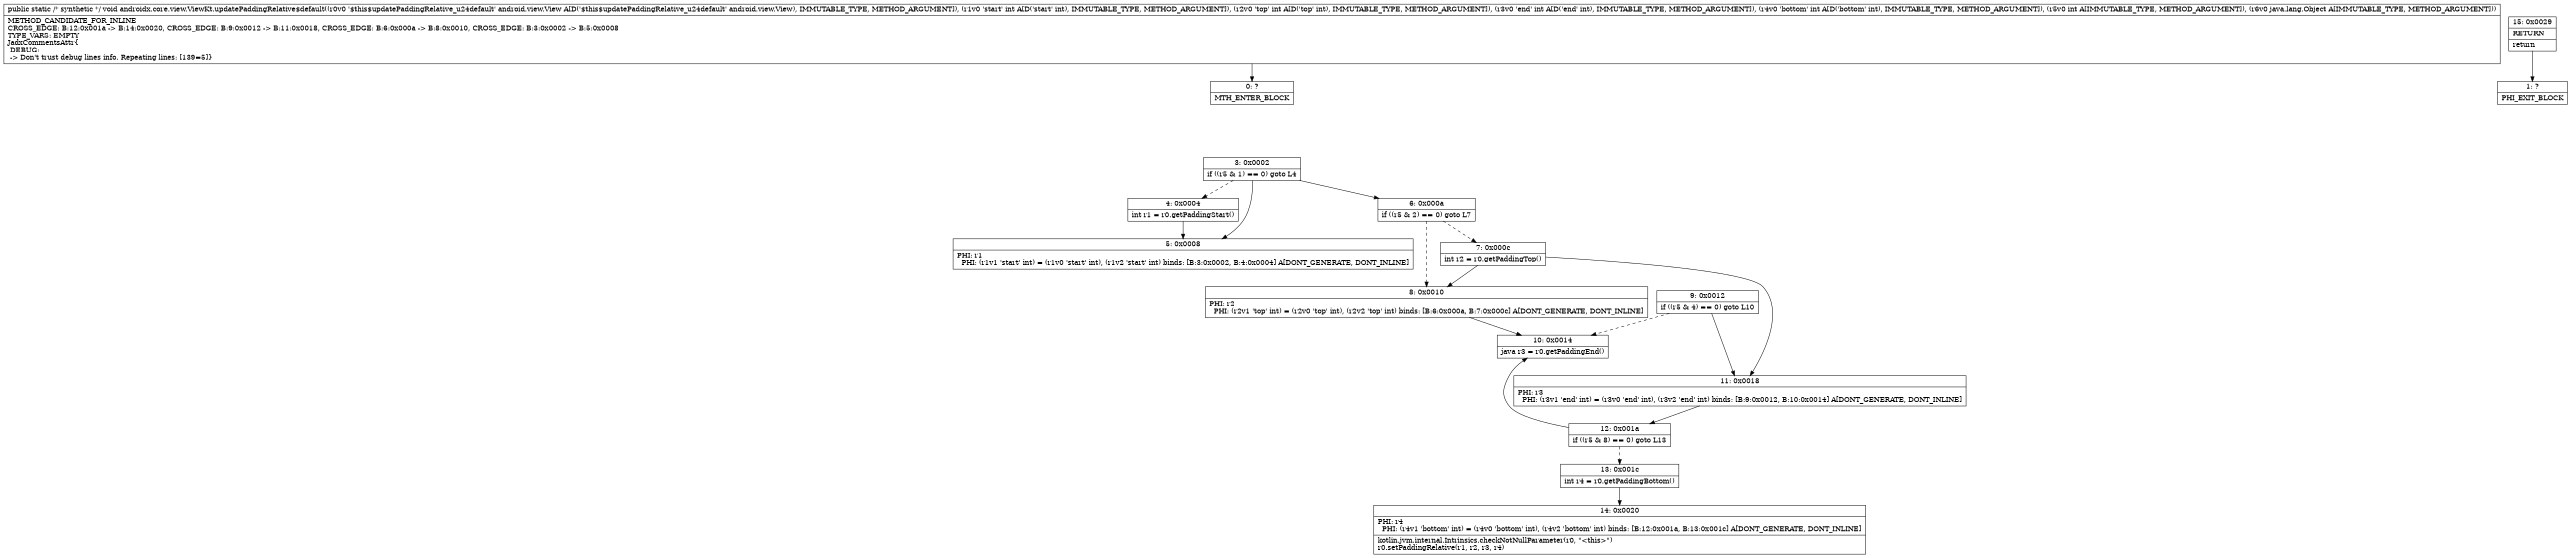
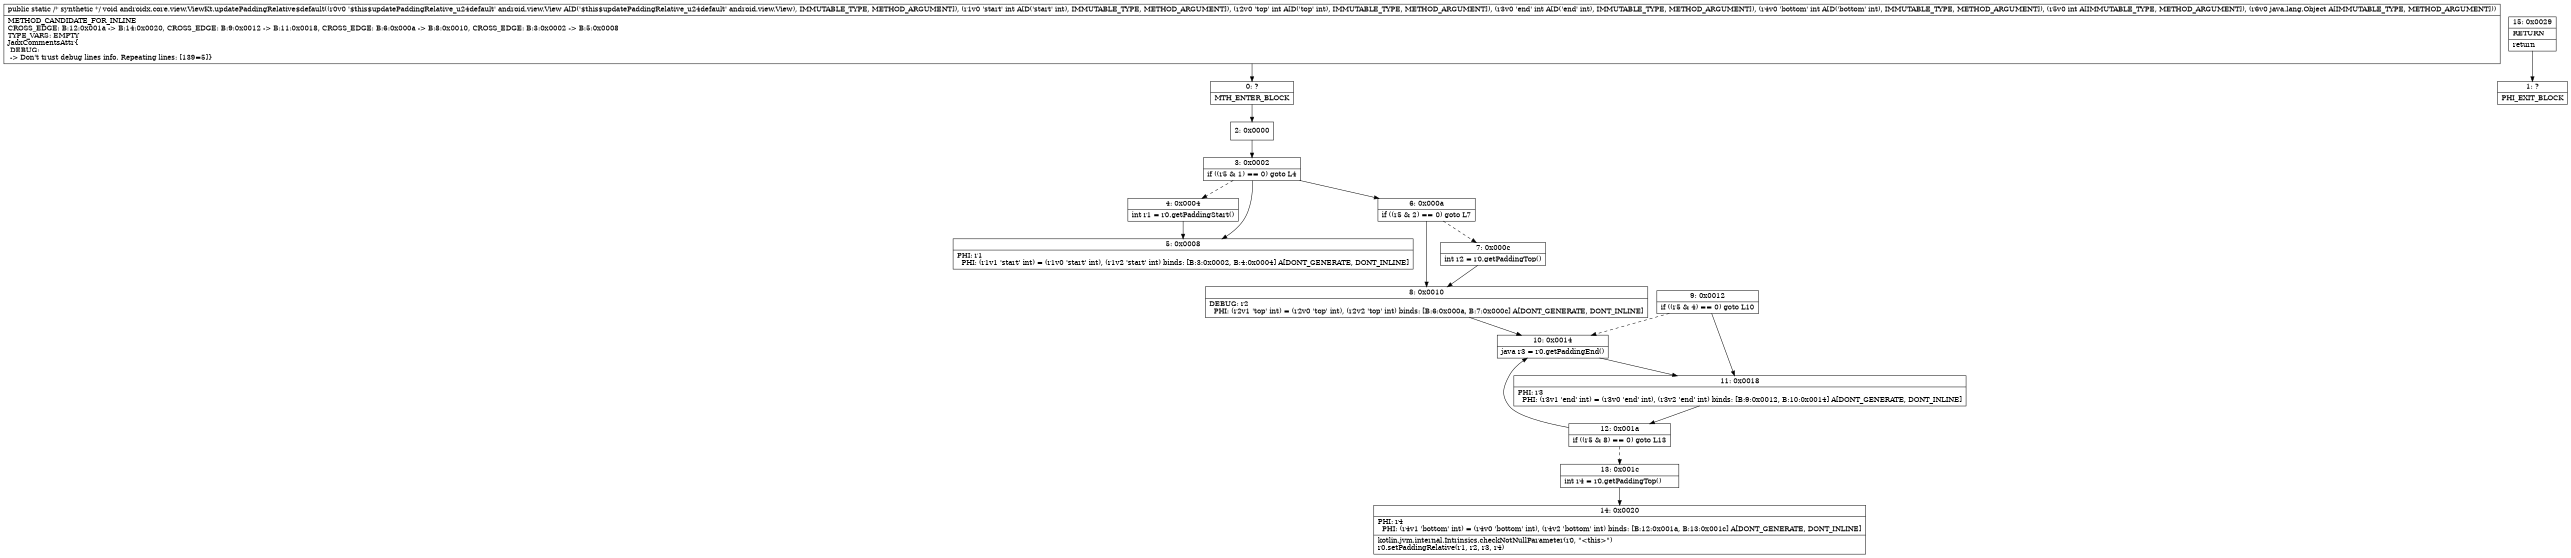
none -> (1252, 131)
(1427, 251) -> (1427, 251)
(1701, 271) -> (1636, 366)
(1223, 304) -> (1230, 304)
(1620, 482) -> (1613, 482)
